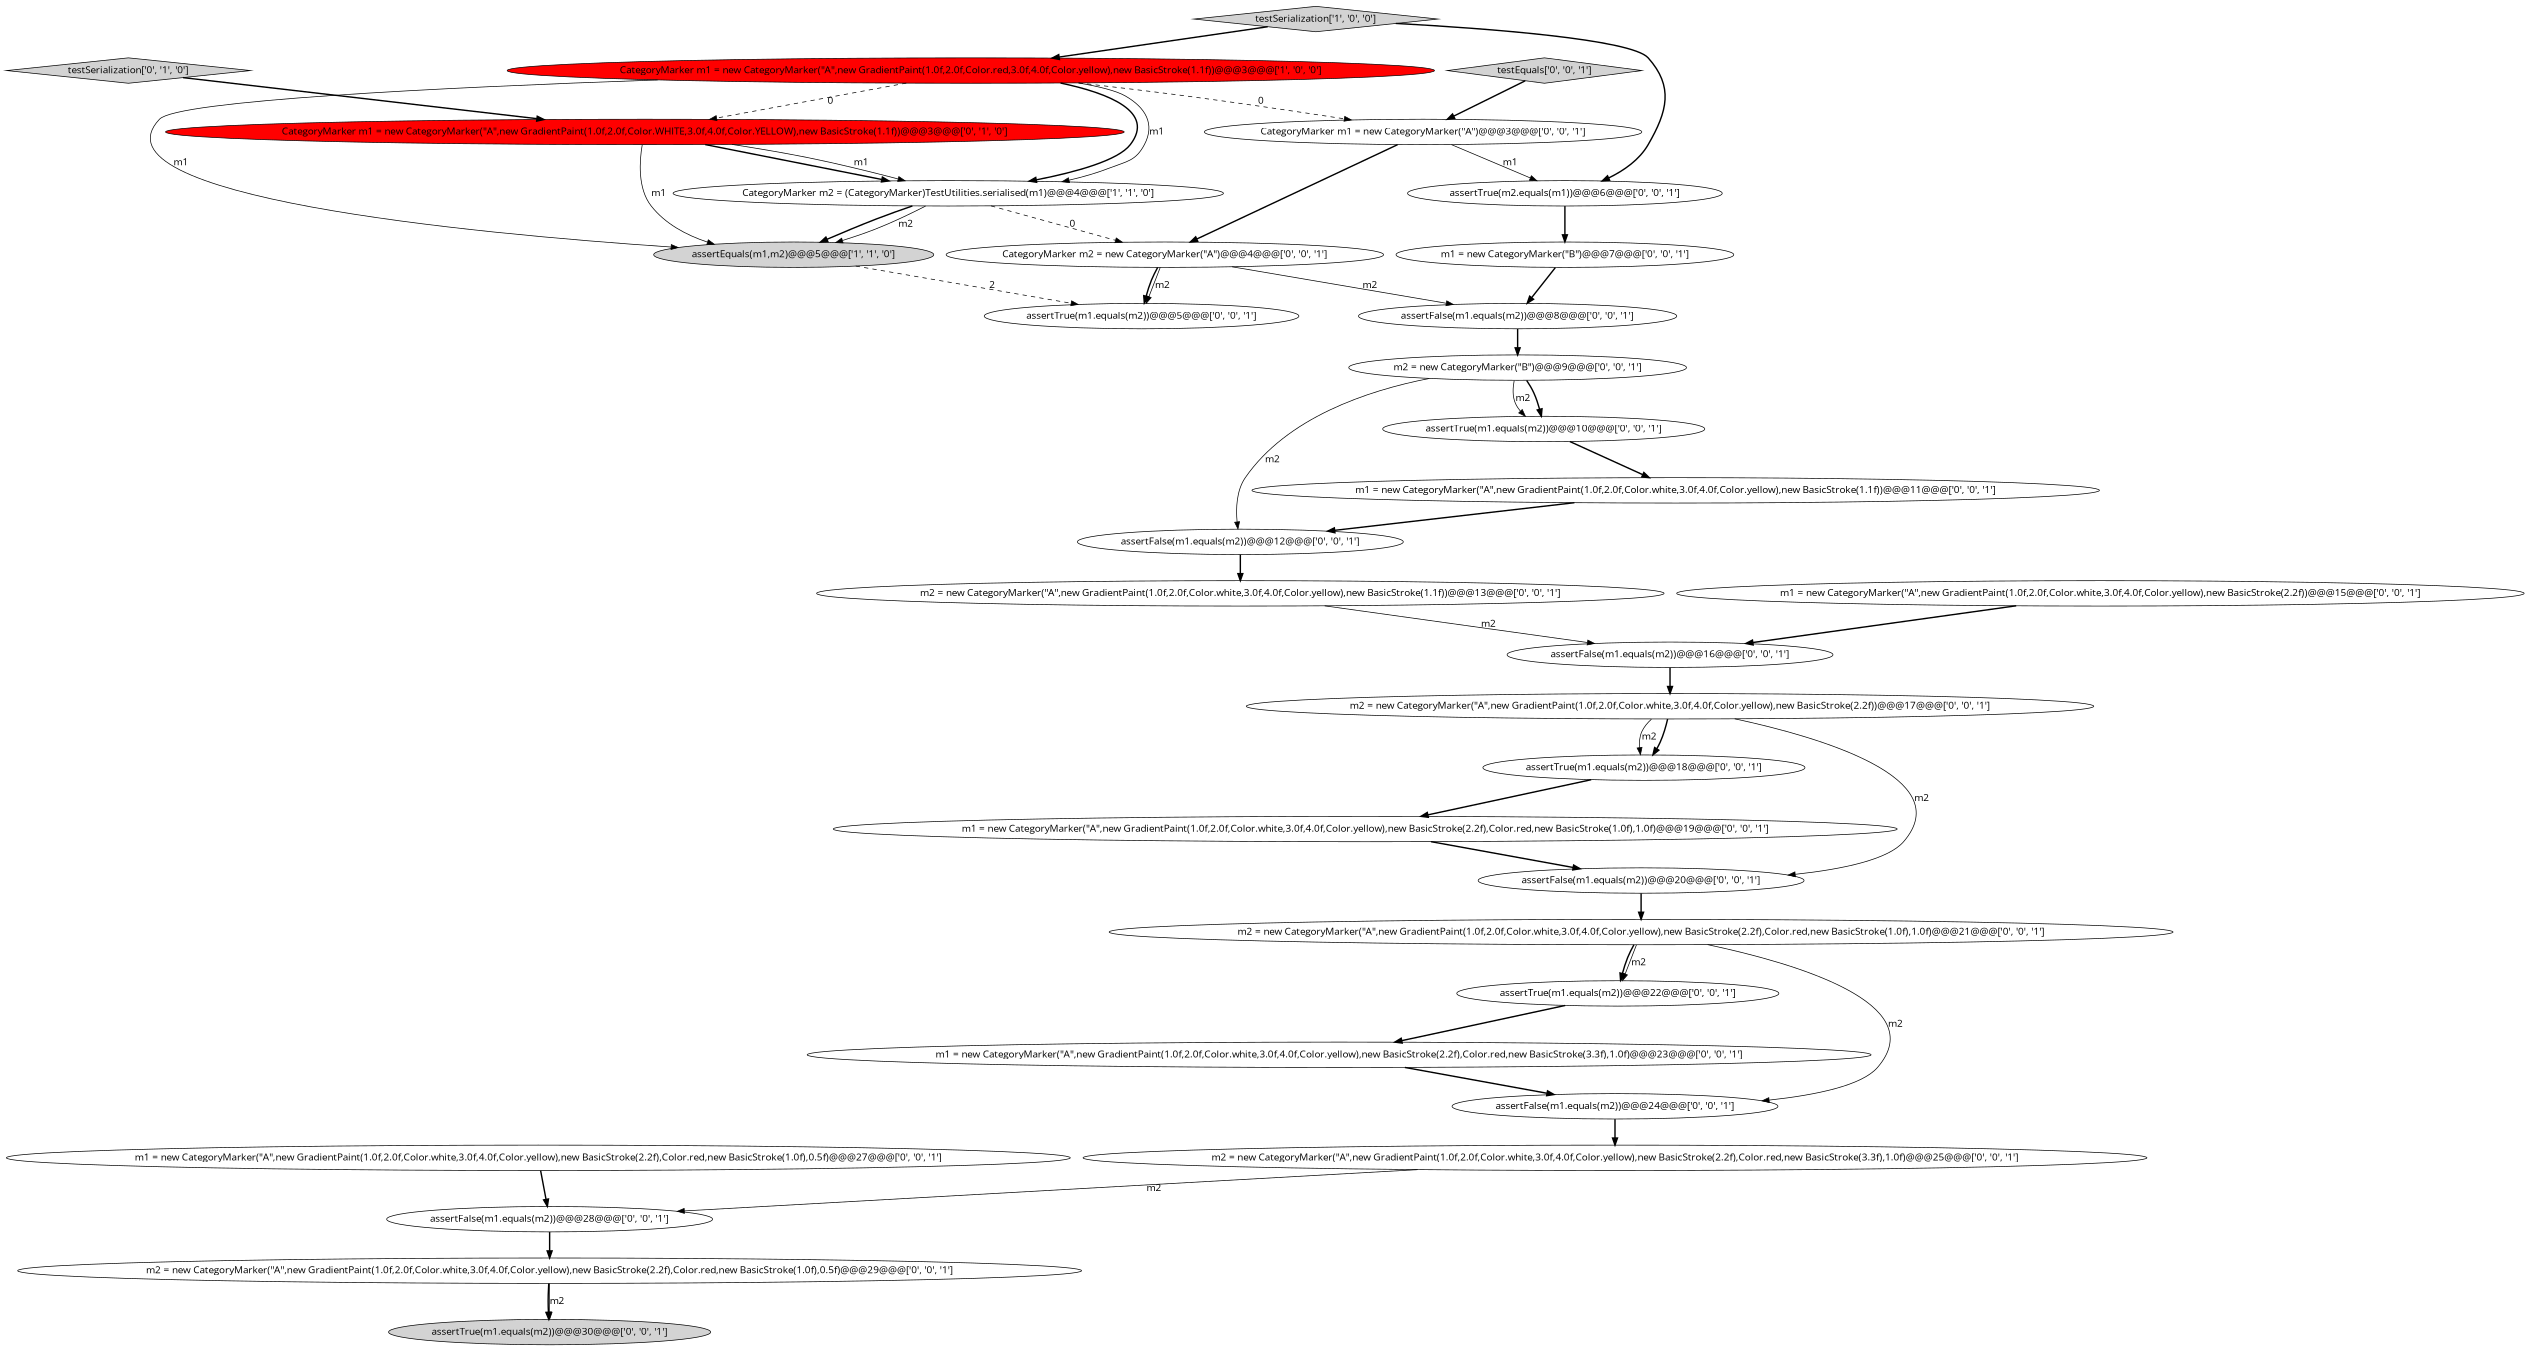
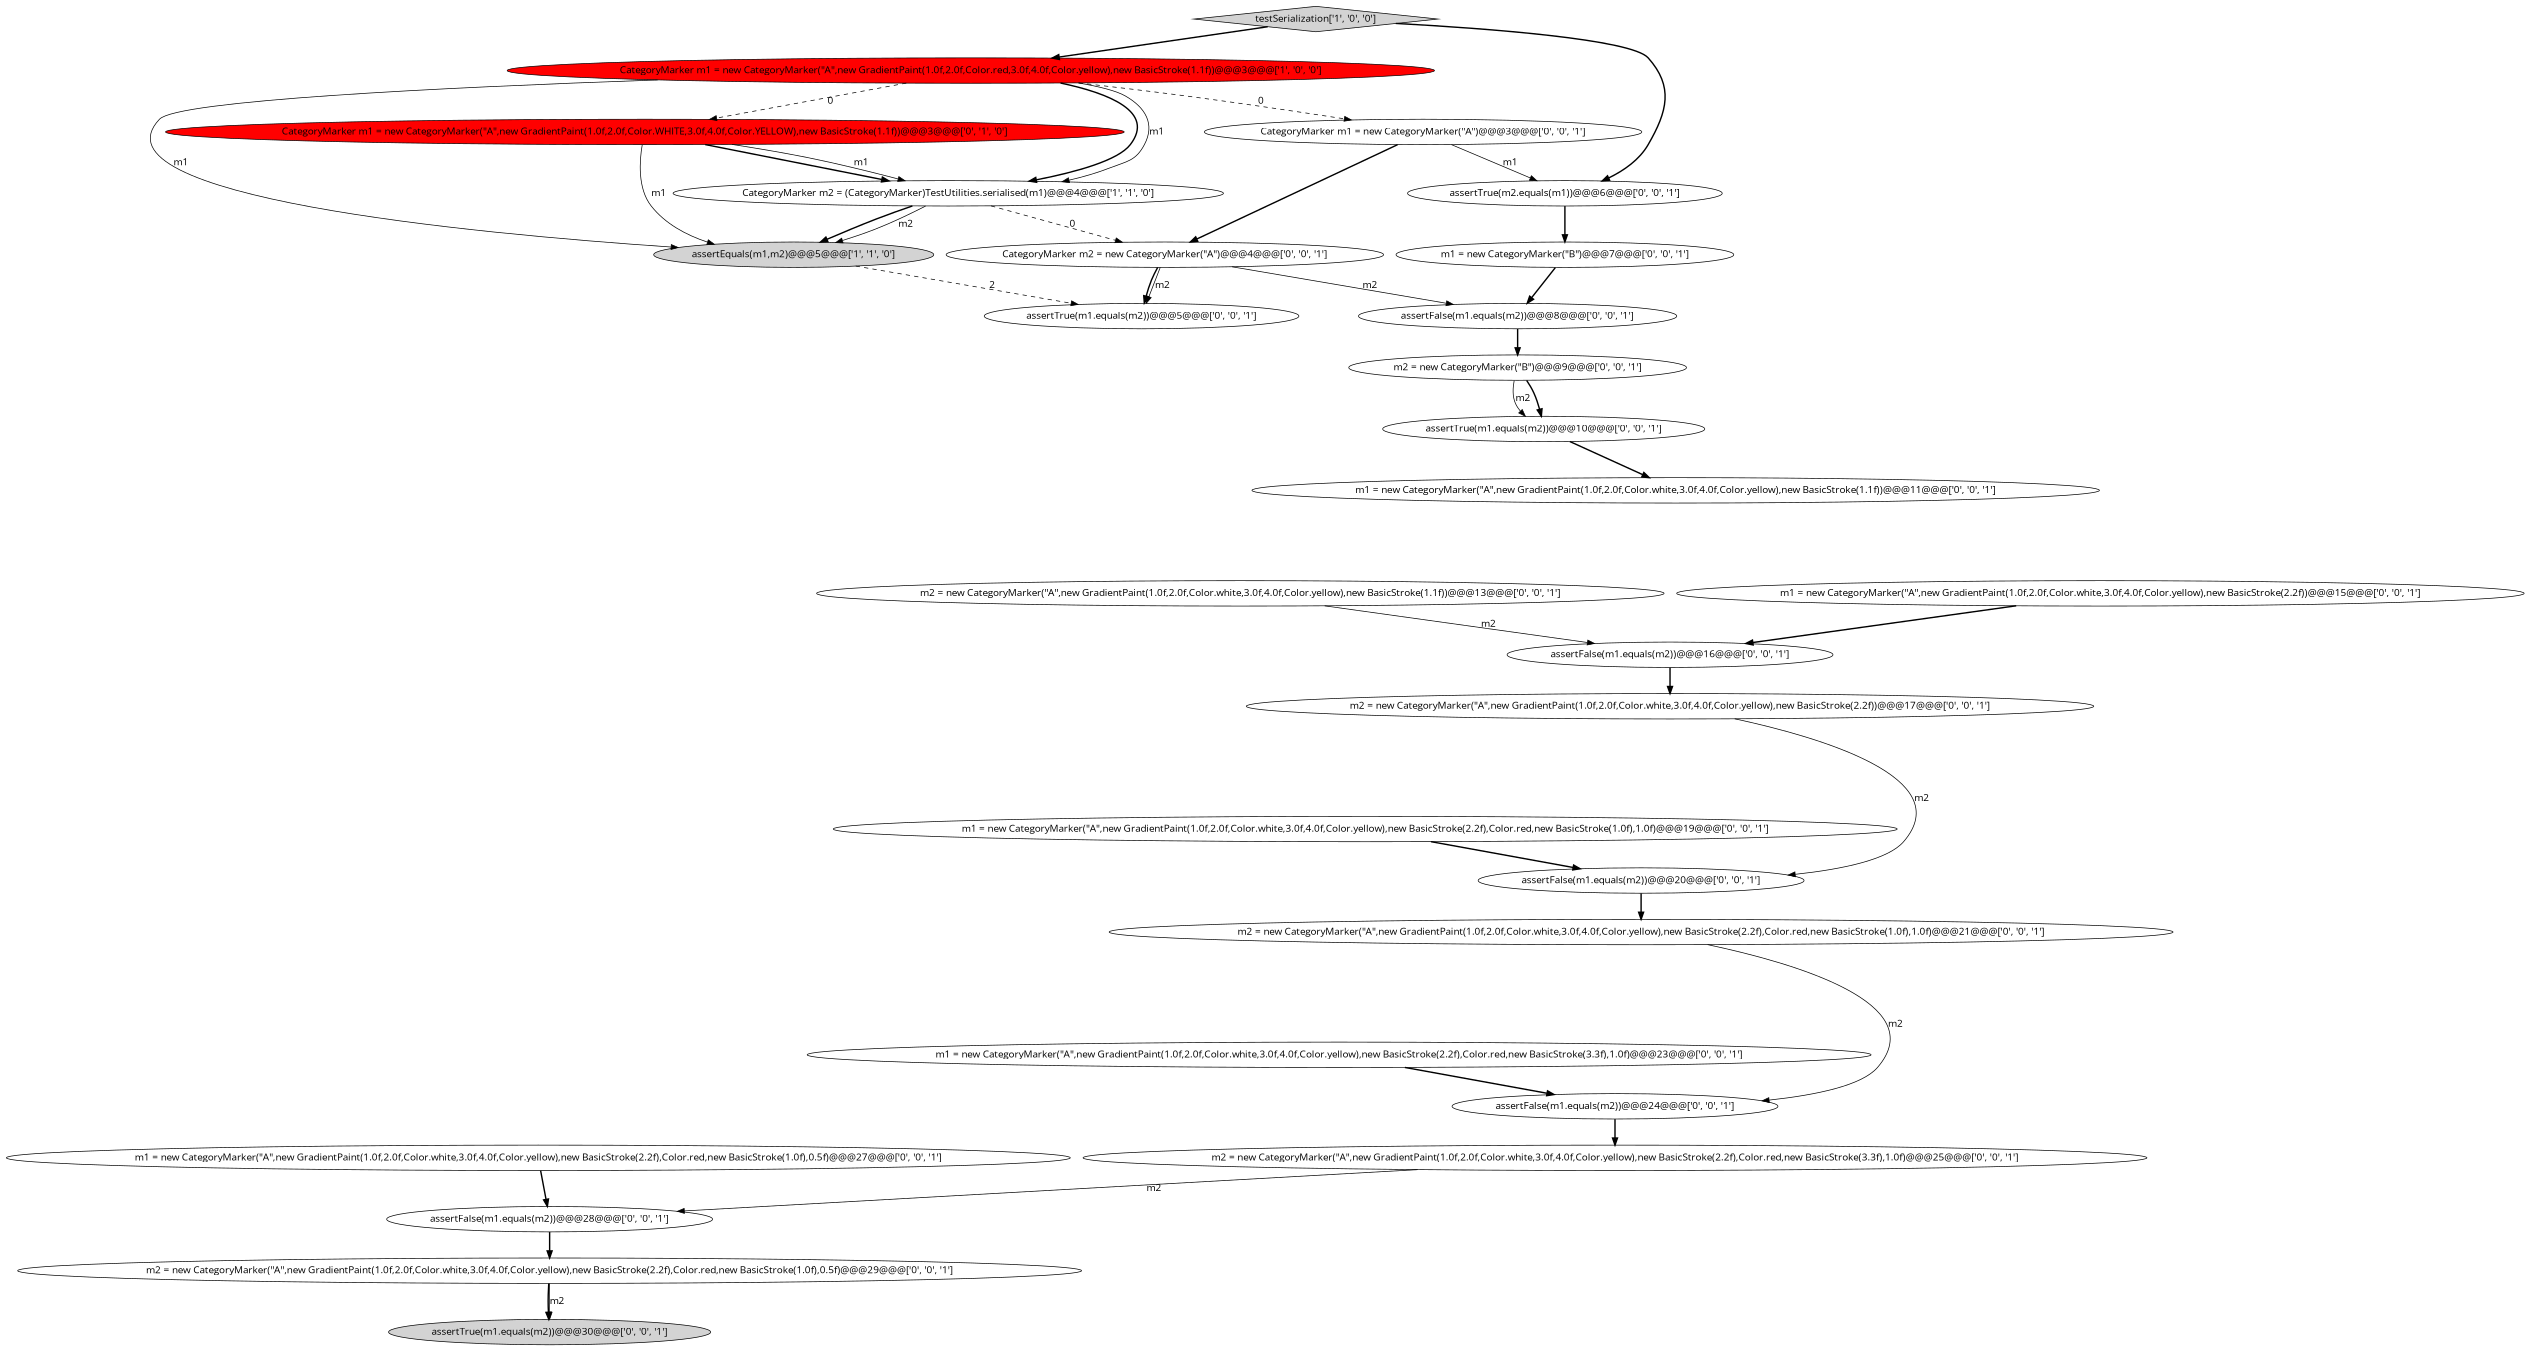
(128, 71) -> none
(1544, 71) -> none
(1240, 542) -> none
(1644, 768) -> none
(1618, 993) -> none
